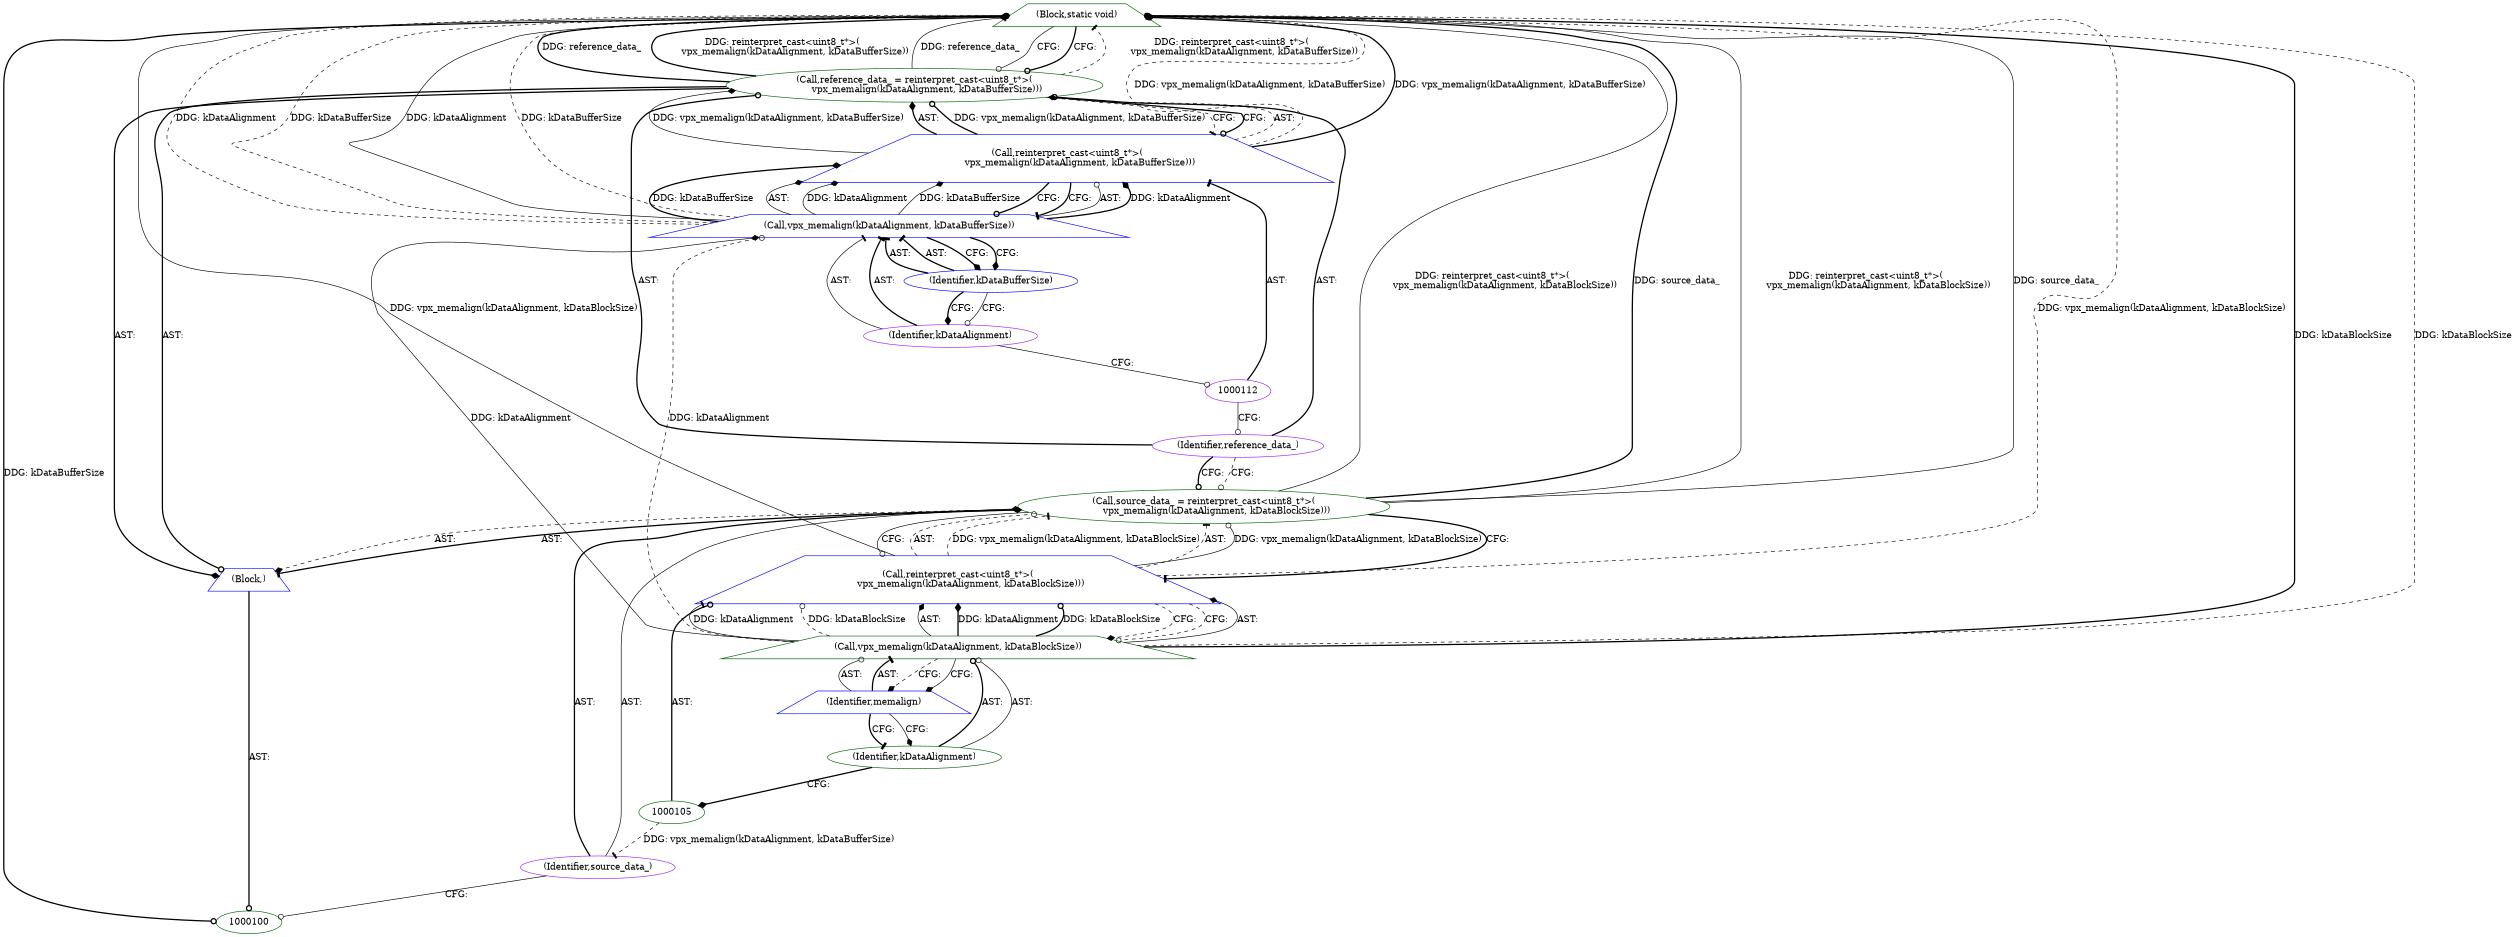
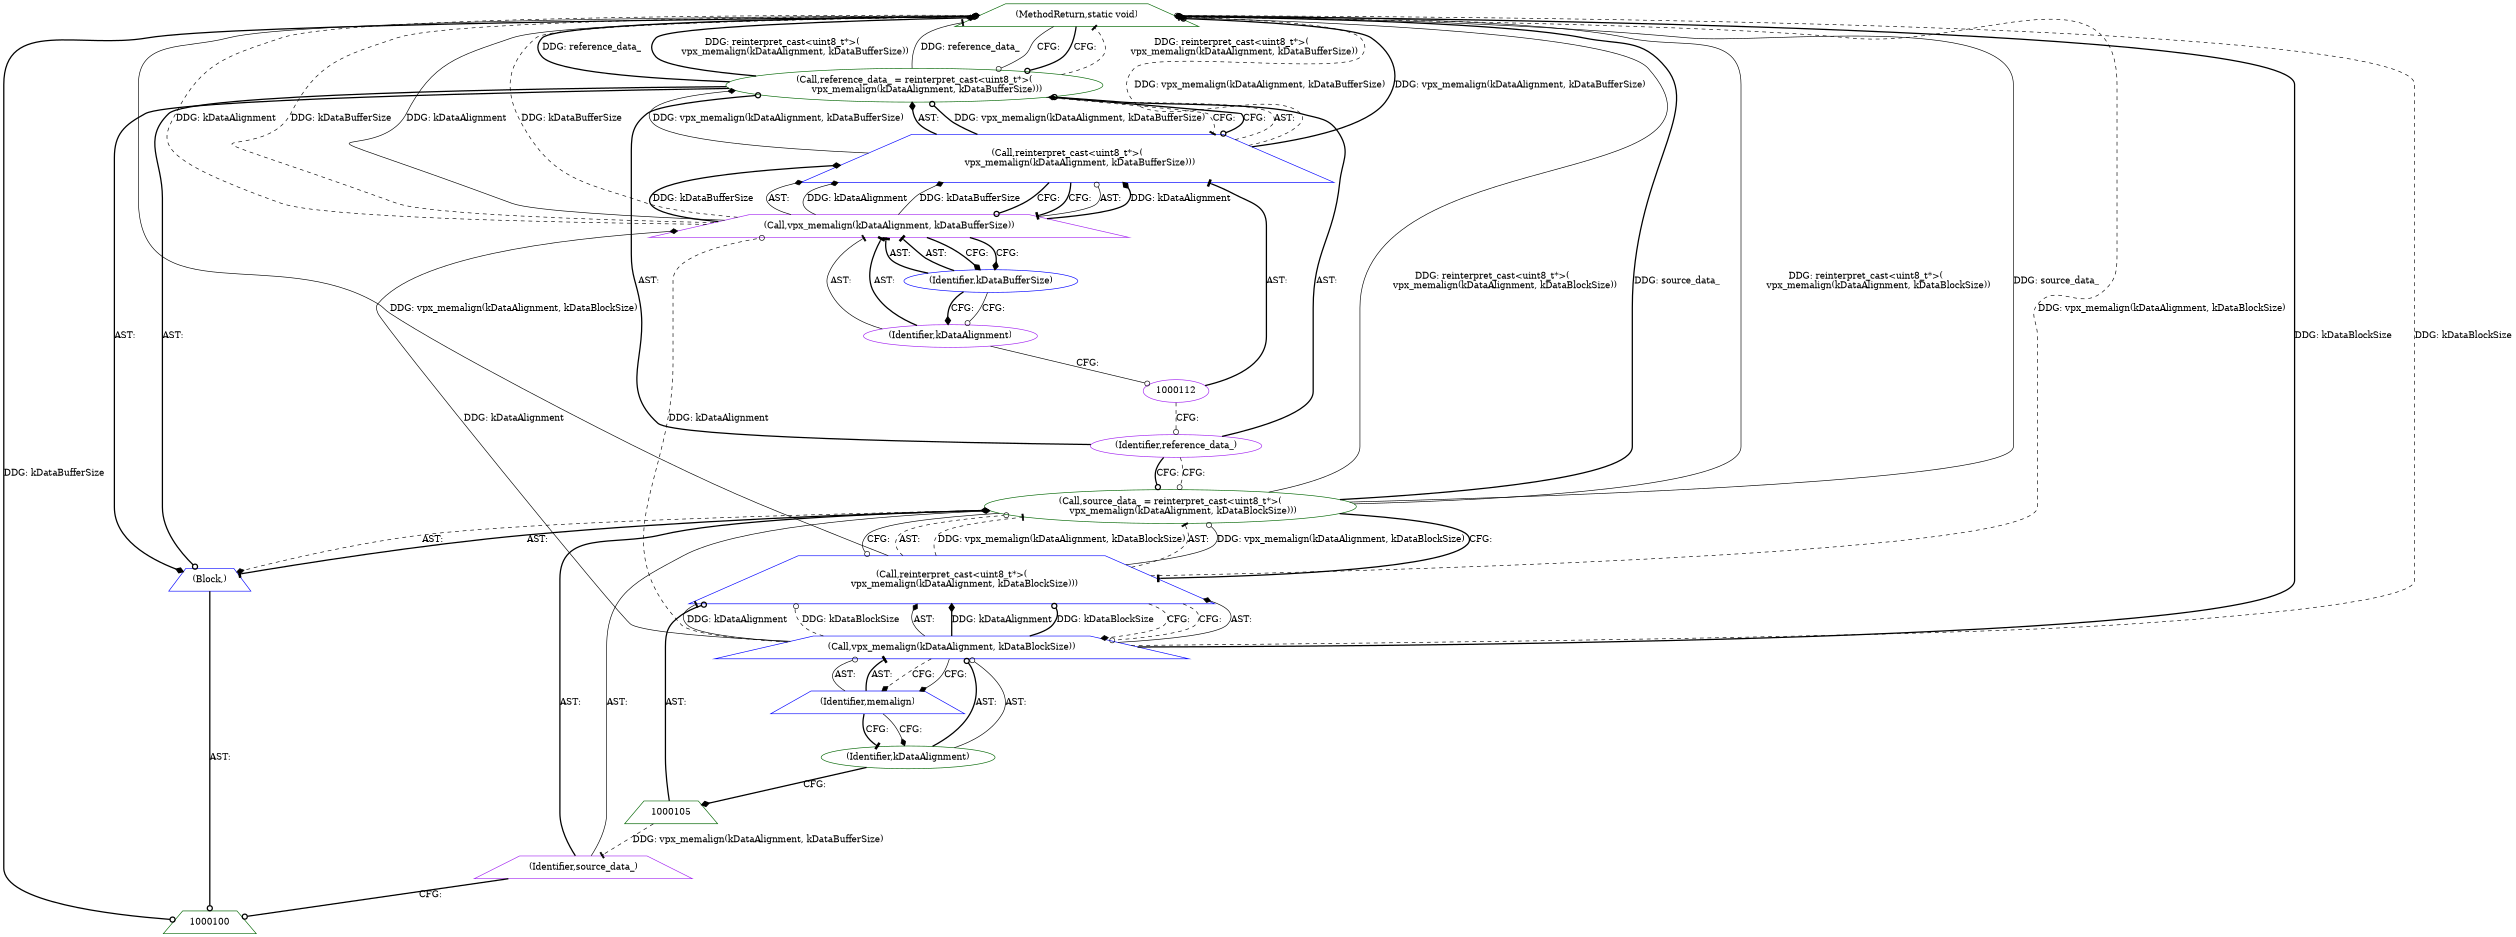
(1077, 15) -> (1077, 15)
(889, 226) -> (889, 226)
(1238, 416) -> (1176, 416)
(958, 647) -> (952, 647)
(672, 812) -> (671, 812)
(598, 867) -> (583, 867)
(415, 896) -> (378, 898)
(249, 922) -> (210, 922)
